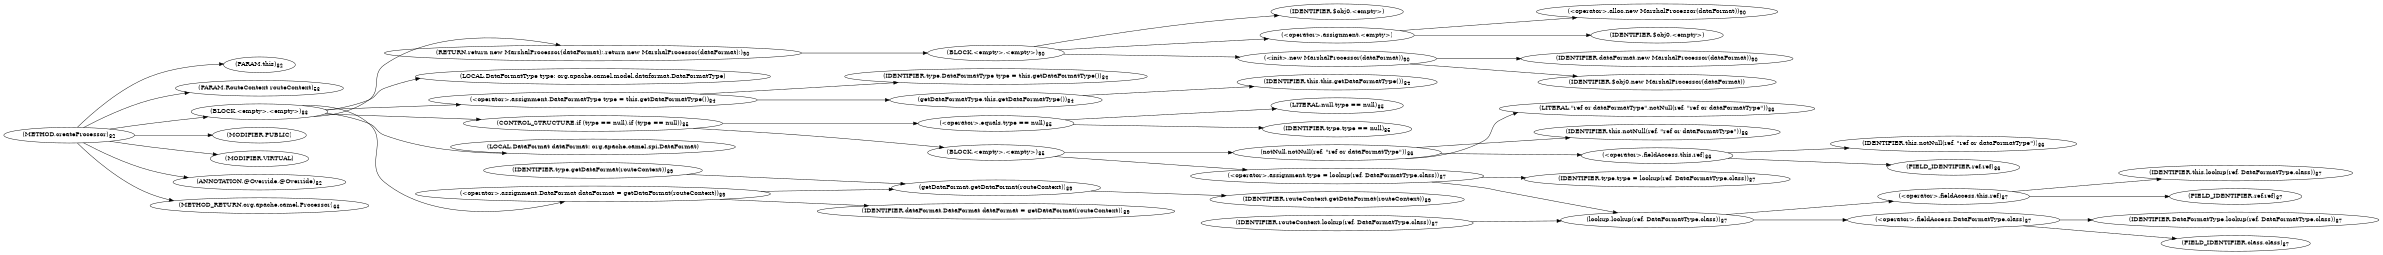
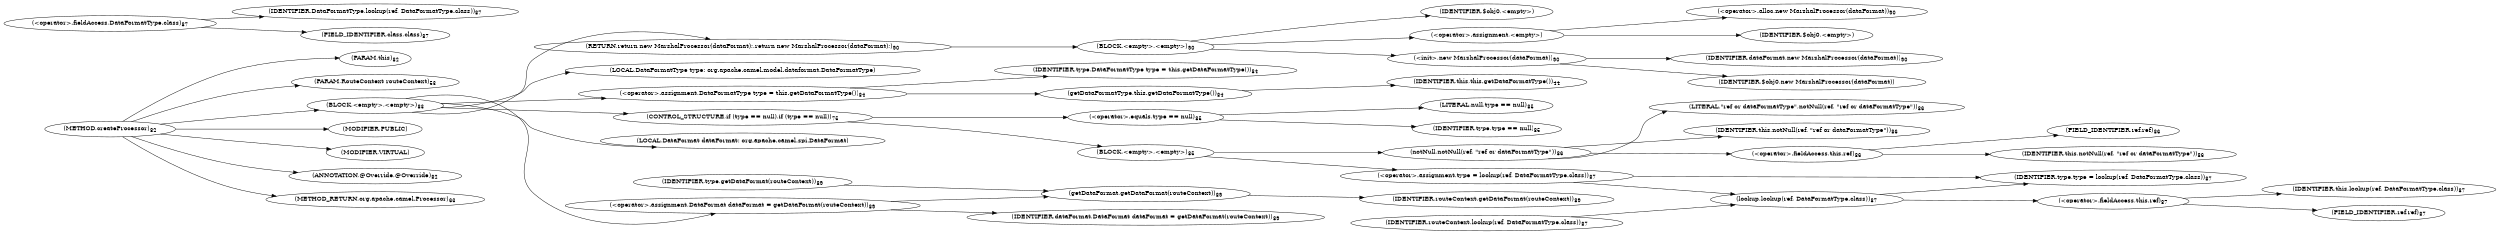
(1407, 82) -> (1557, 82)
(686, 123) -> (836, 117)
(1798, 220) -> (1952, 189)
